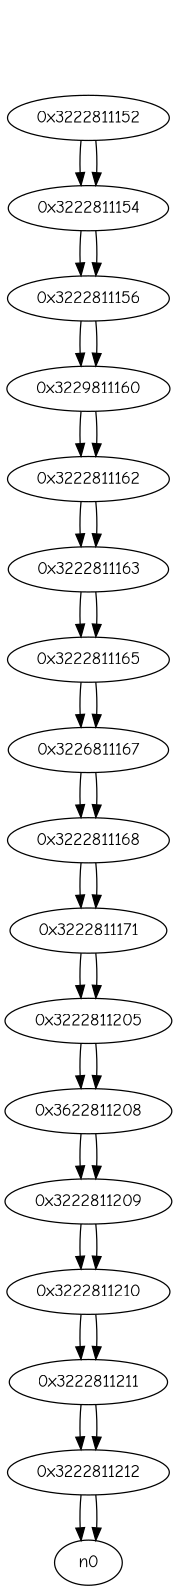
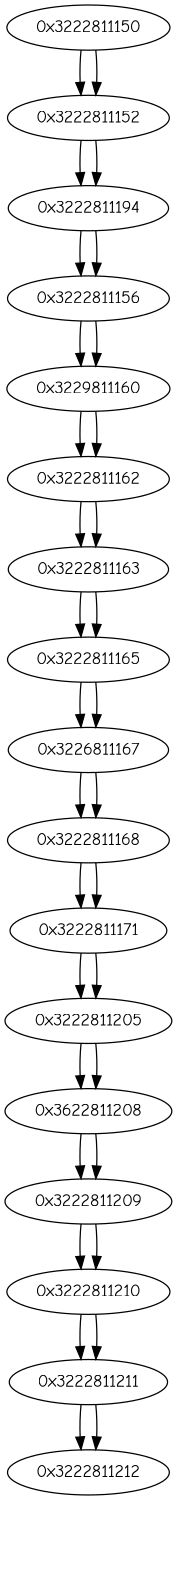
none -> (88, 28)
(88, 208) -> (88, 208)
(88, 1563) -> none
